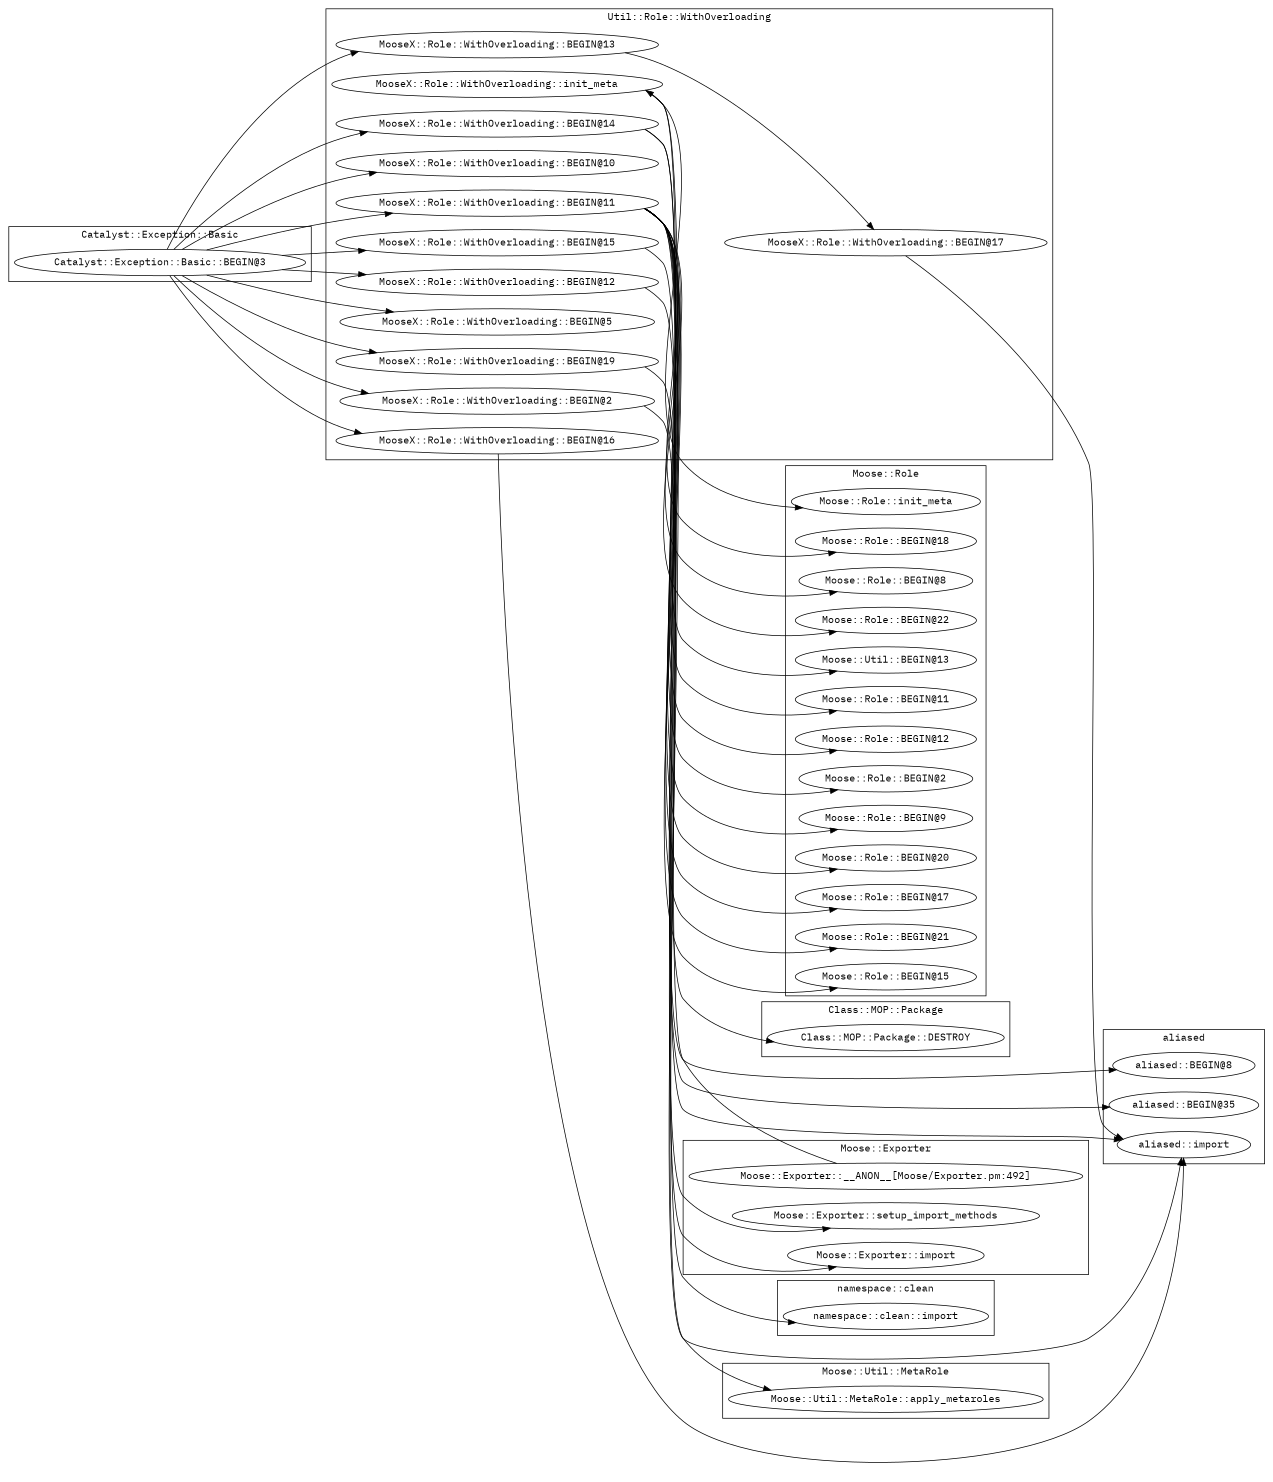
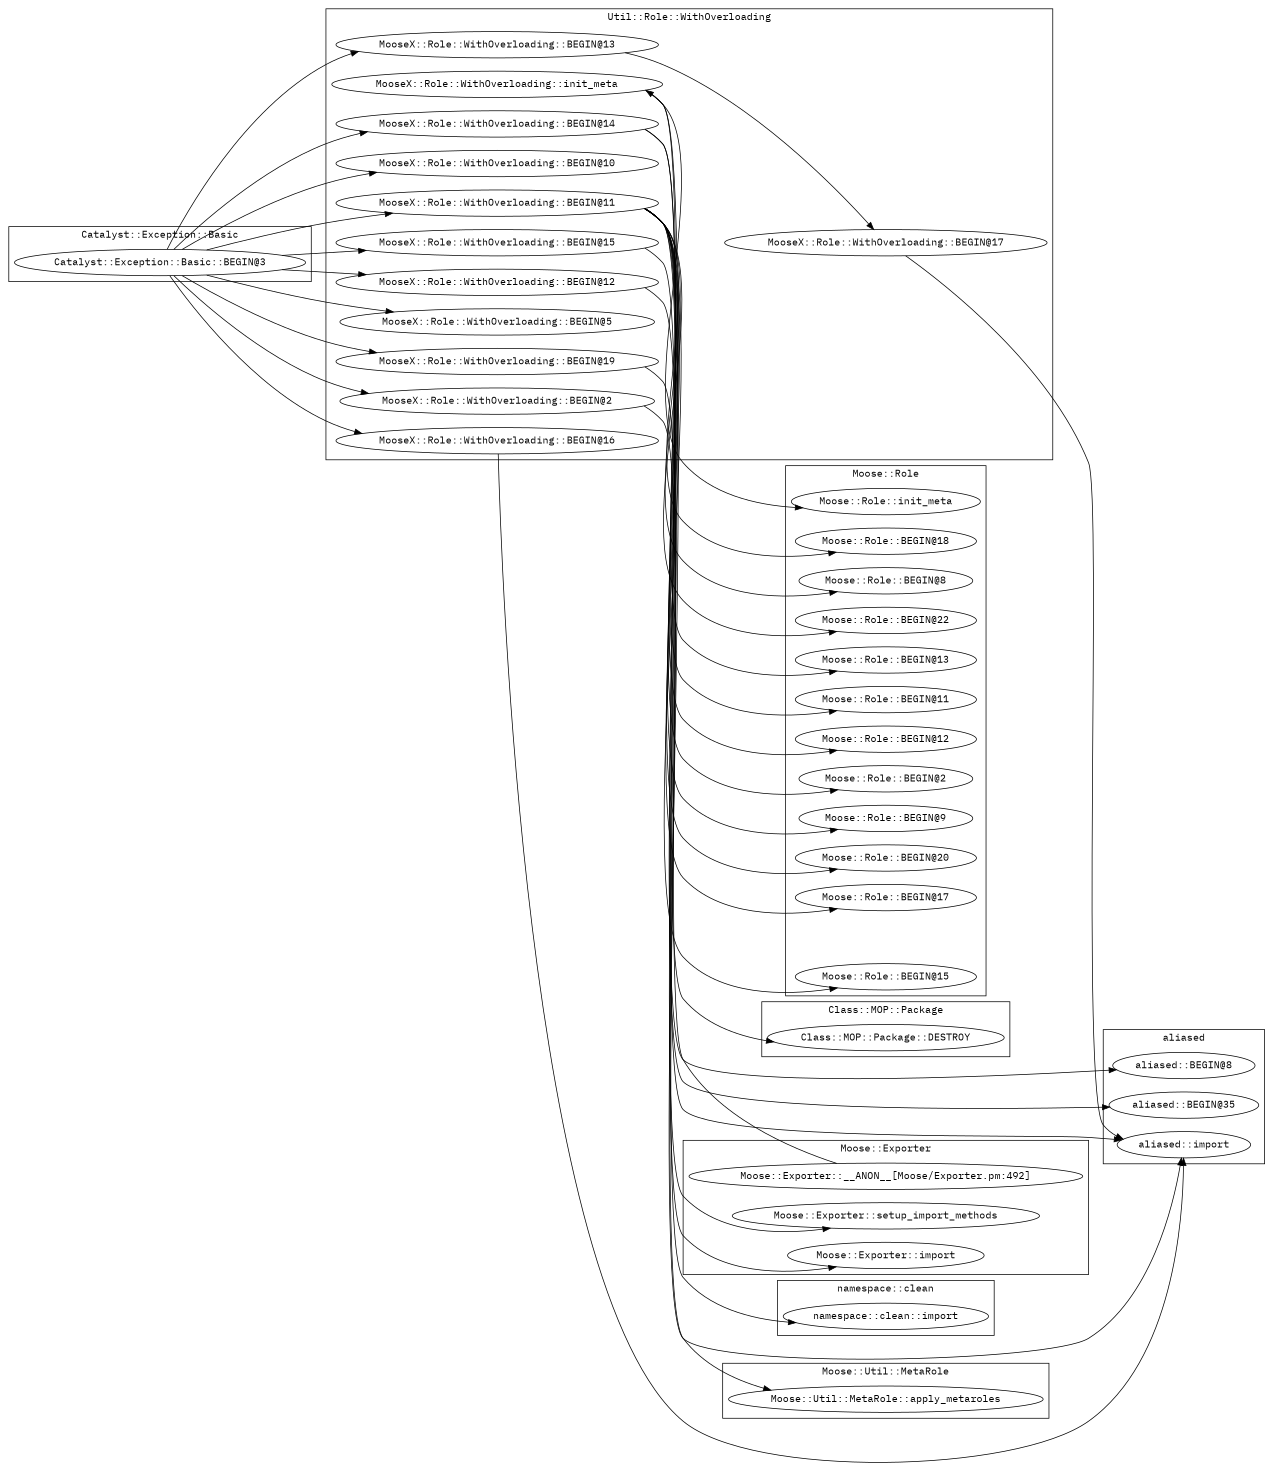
(886, 660) -> (886, 660)
(886, 937) -> none
